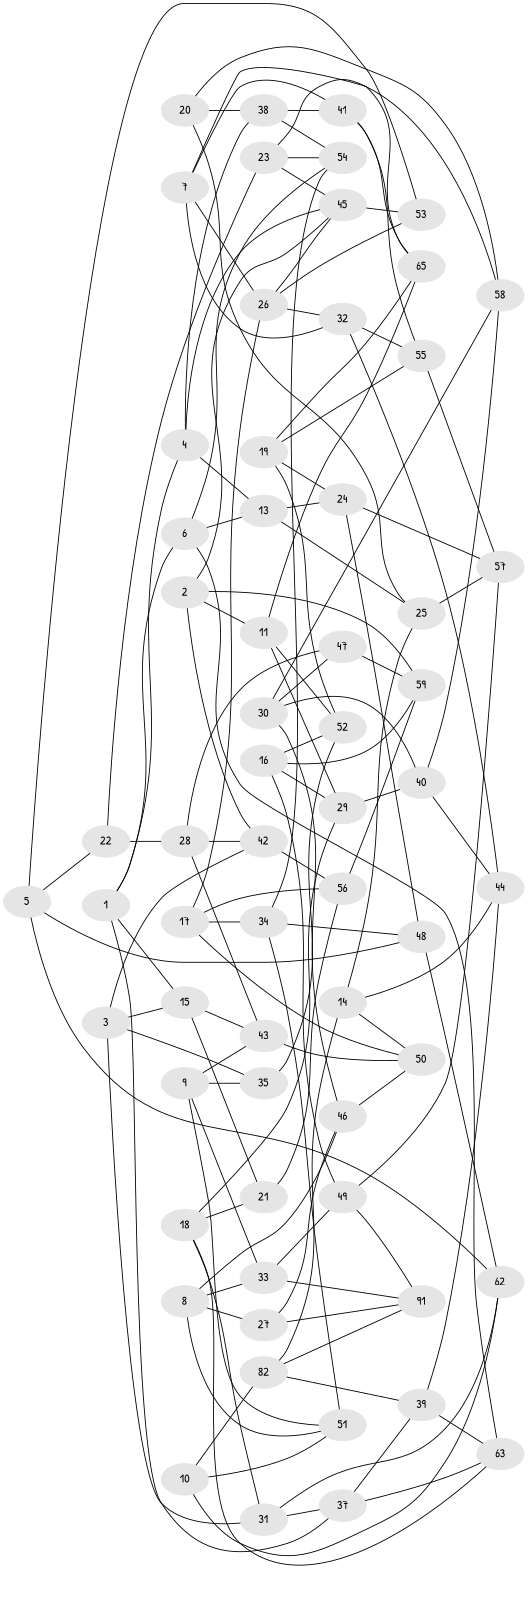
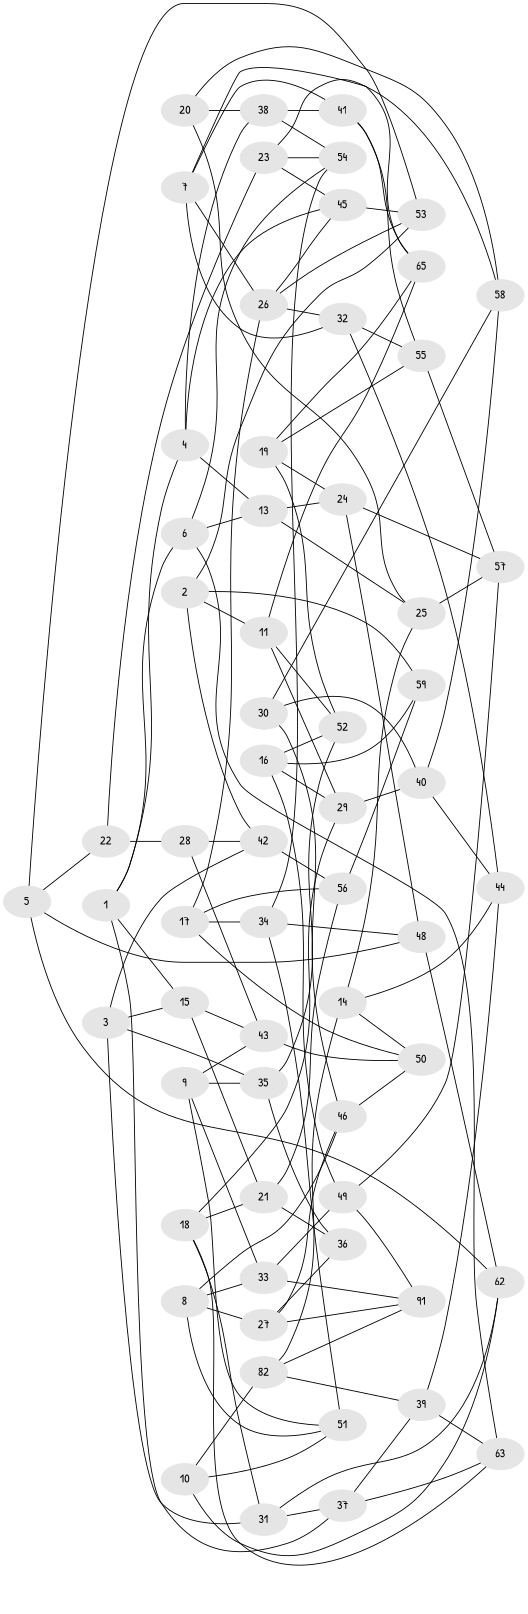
(219, 447) -> (261, 377)
(343, 647) -> none
none -> (343, 1244)
